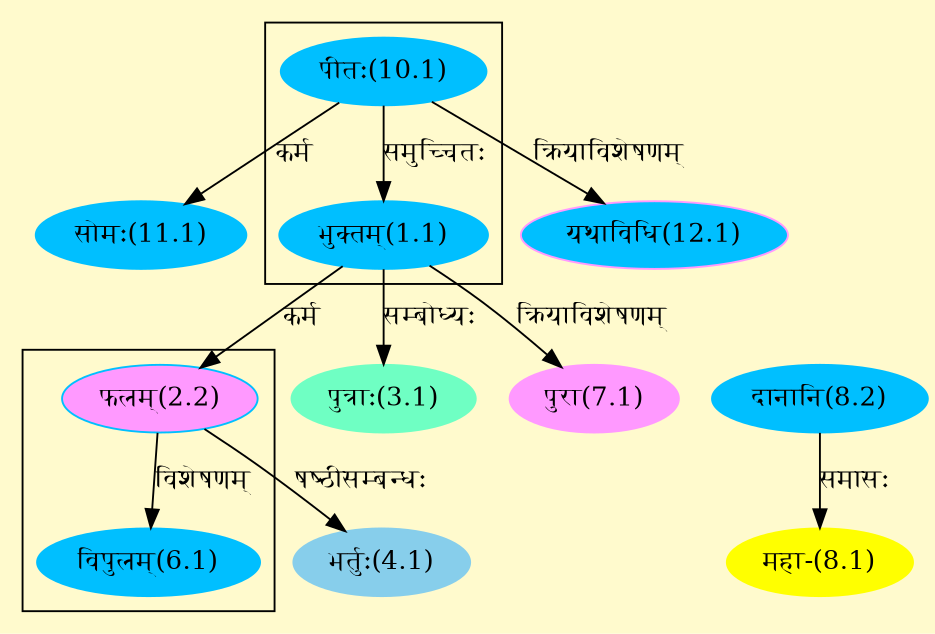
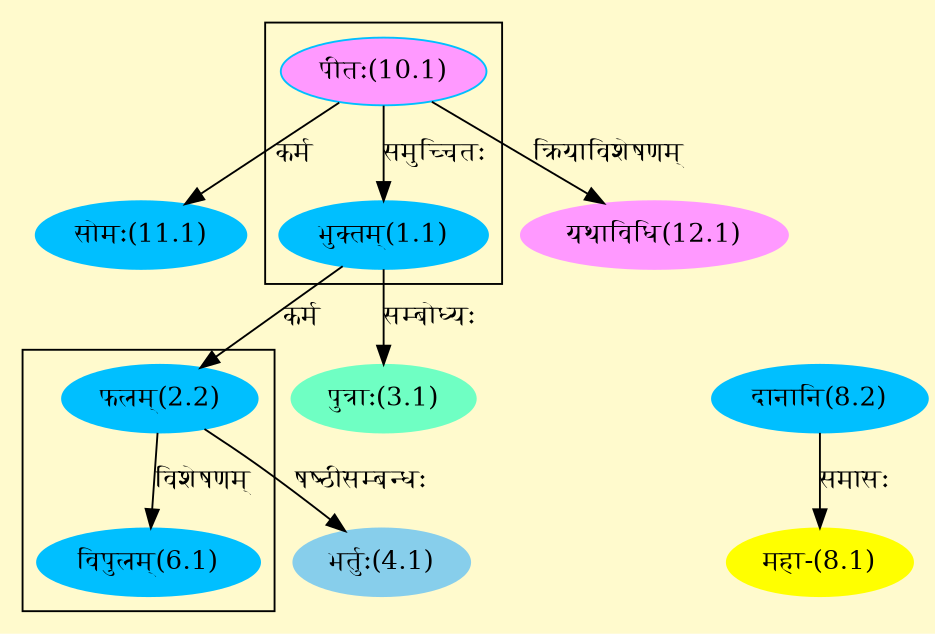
(384, 71) -> (384, 71)
(654, 235) -> (654, 235)
(160, 399) -> (160, 399)
(594, 399) -> none
